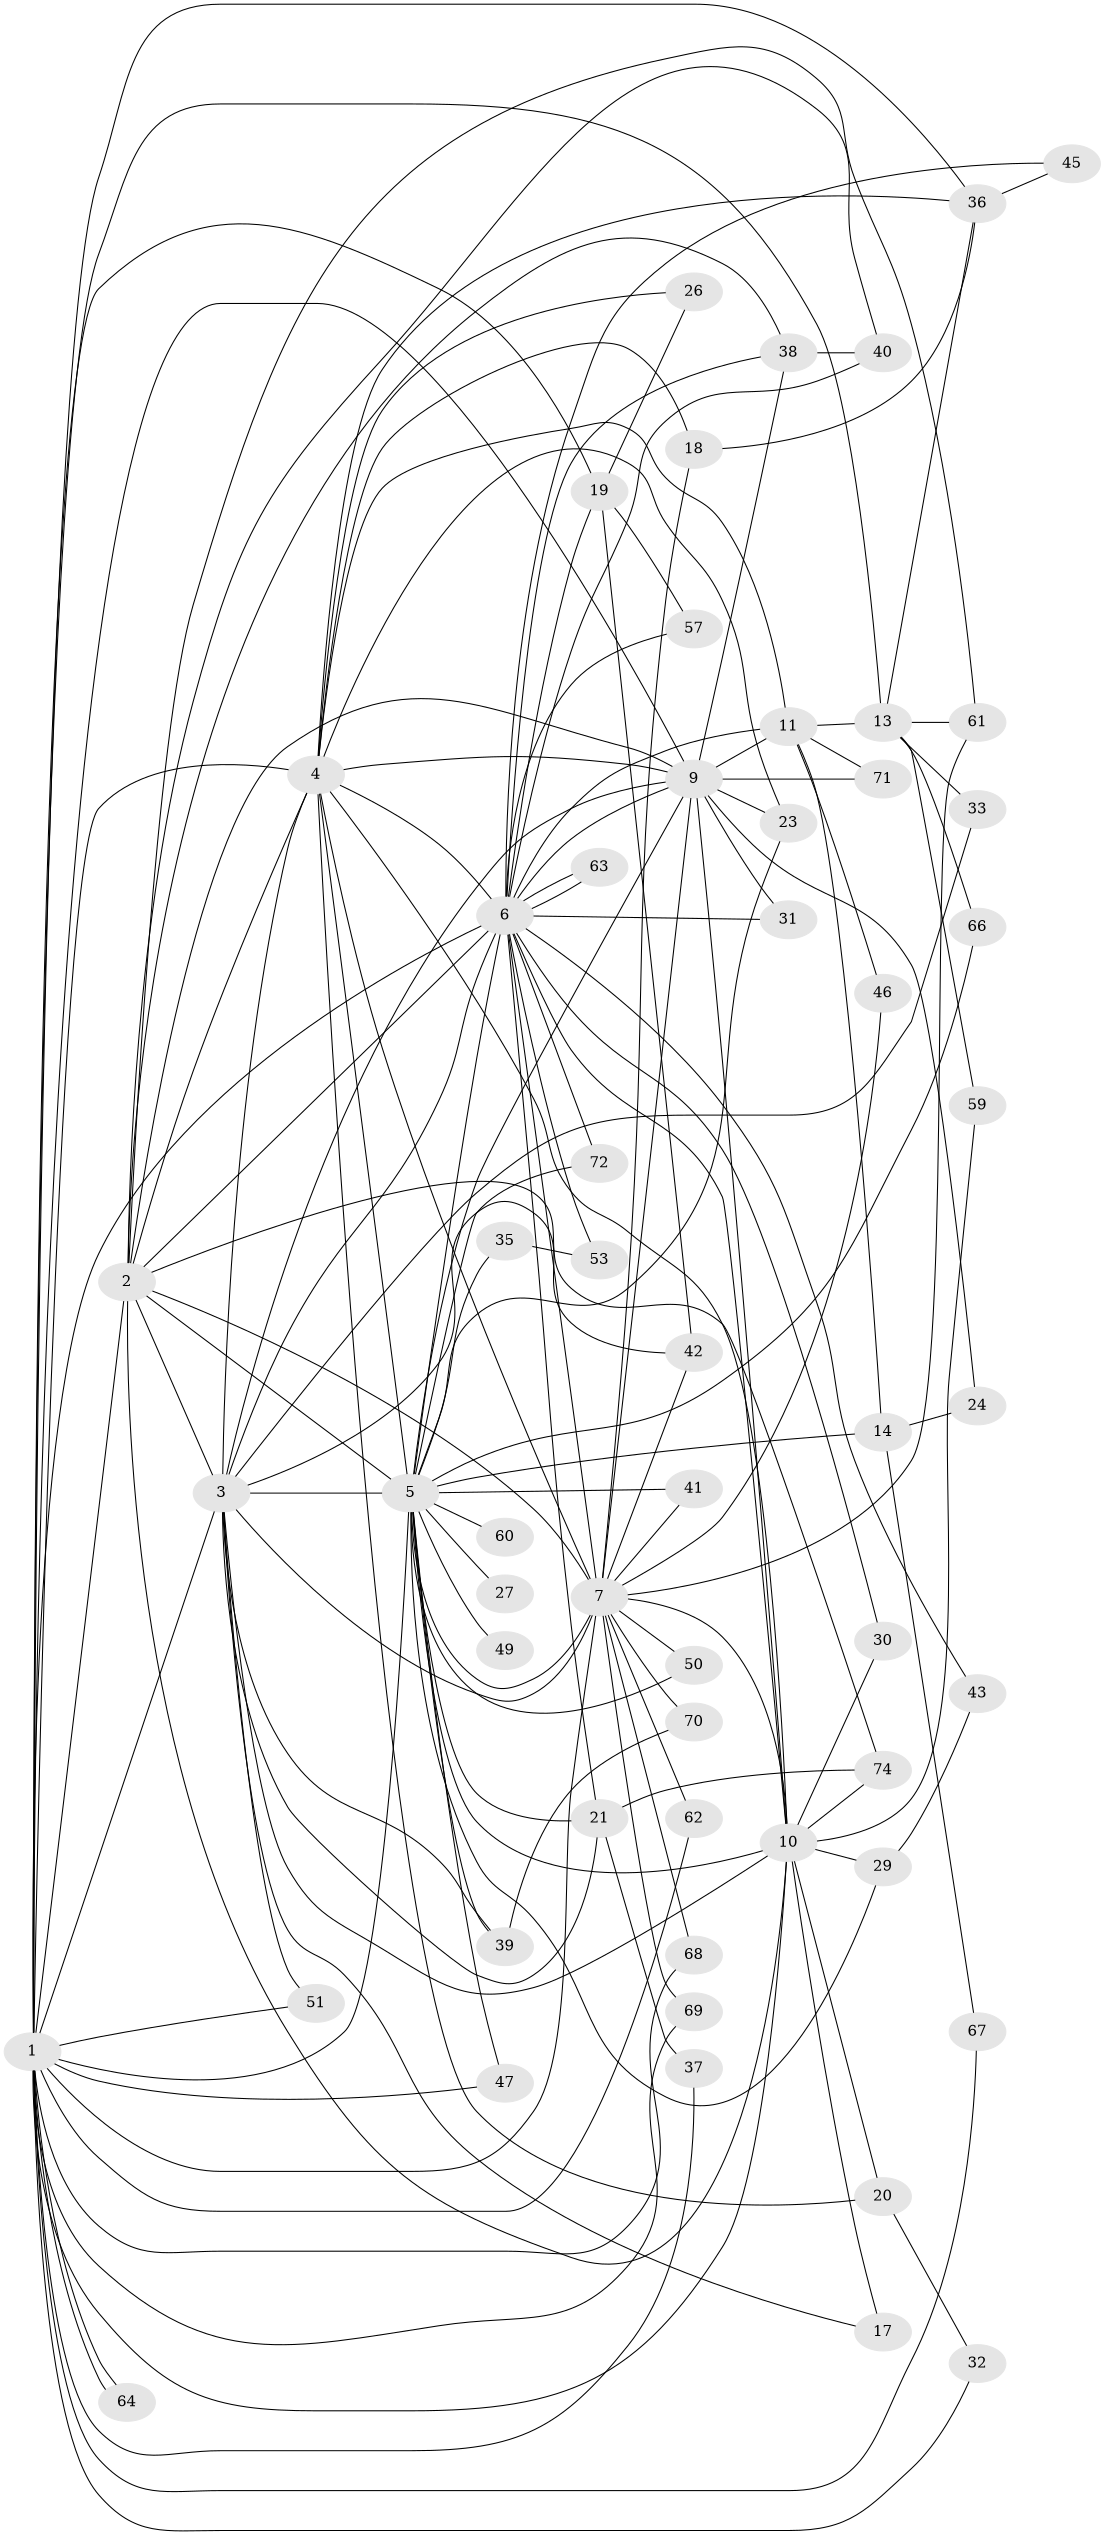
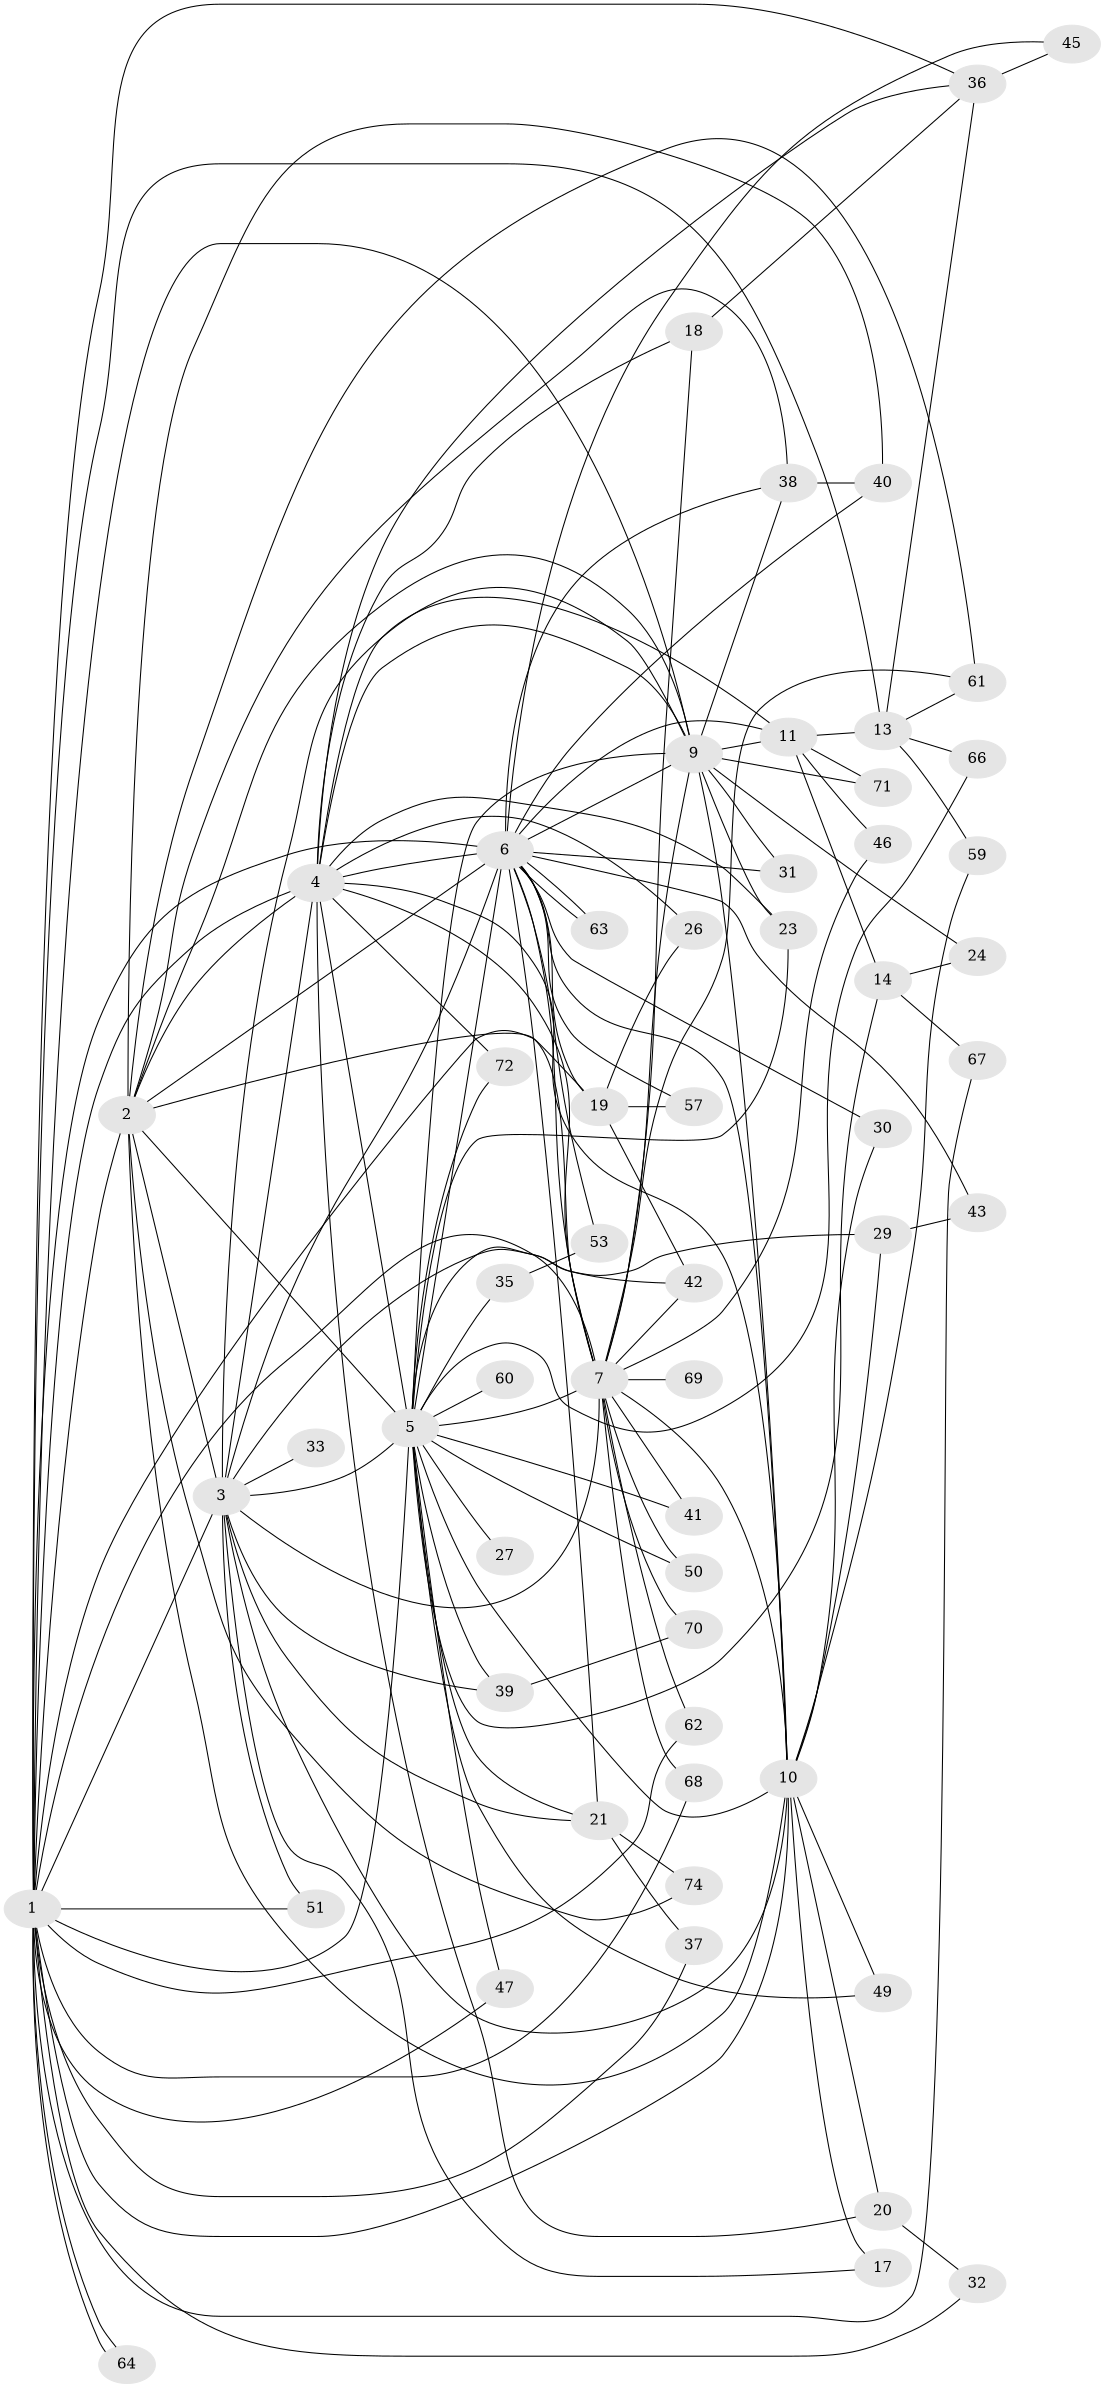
(930, 766) -> none
(554, 1045) -> (410, 975)
(836, 1806) -> (836, 1886)
(382, 2335) -> none
